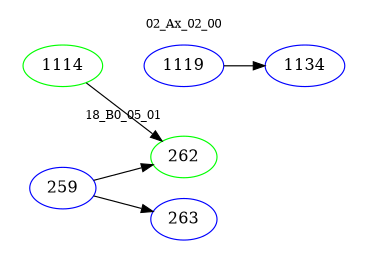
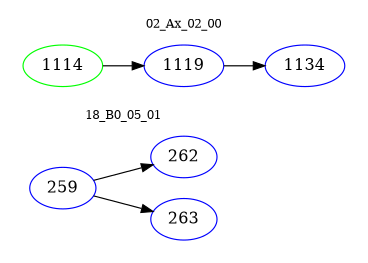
(124, 112) -> (117, 66)
(184, 157) -> (184, 157)
